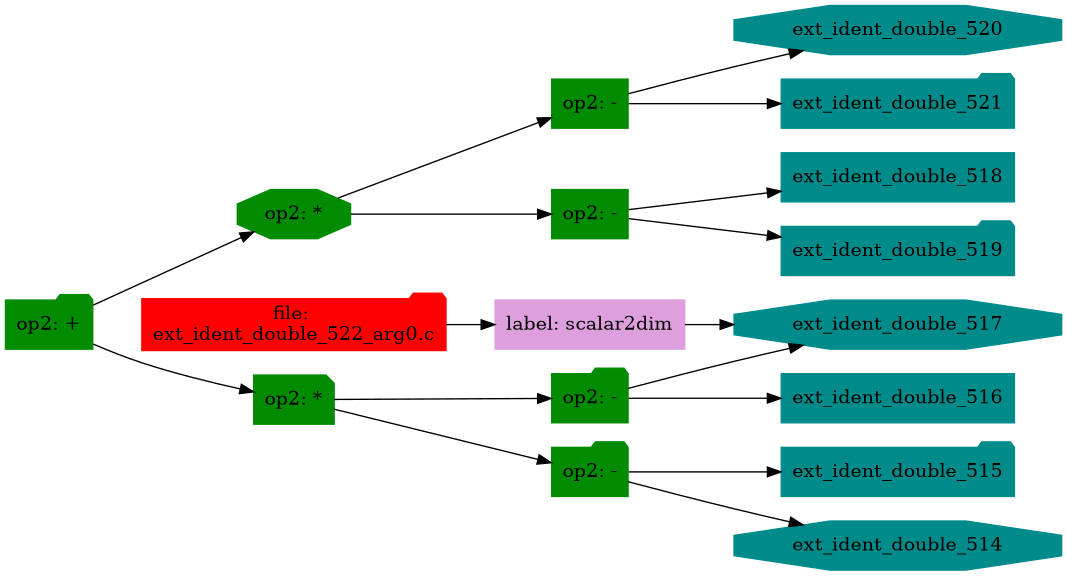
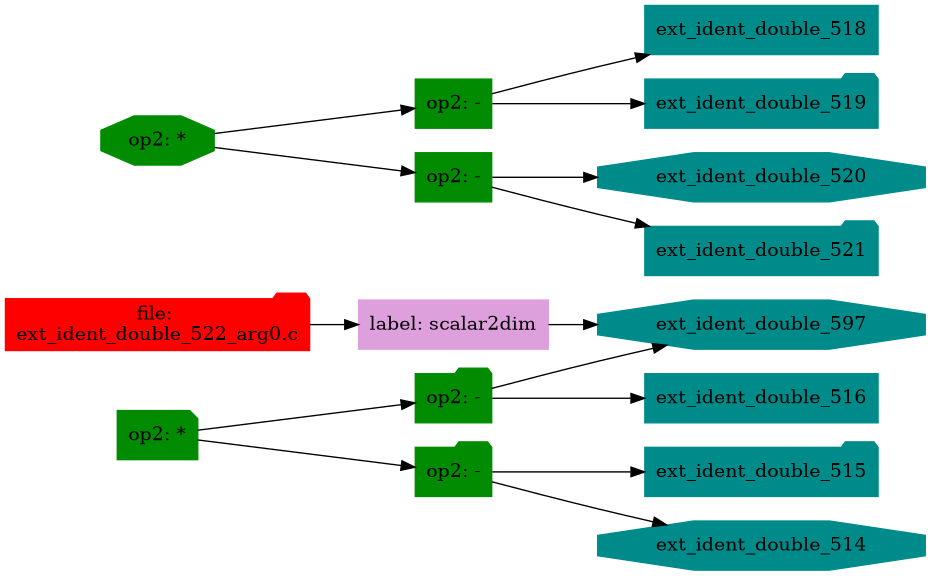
(49, 325) -> none
(898, 325) -> (761, 325)
